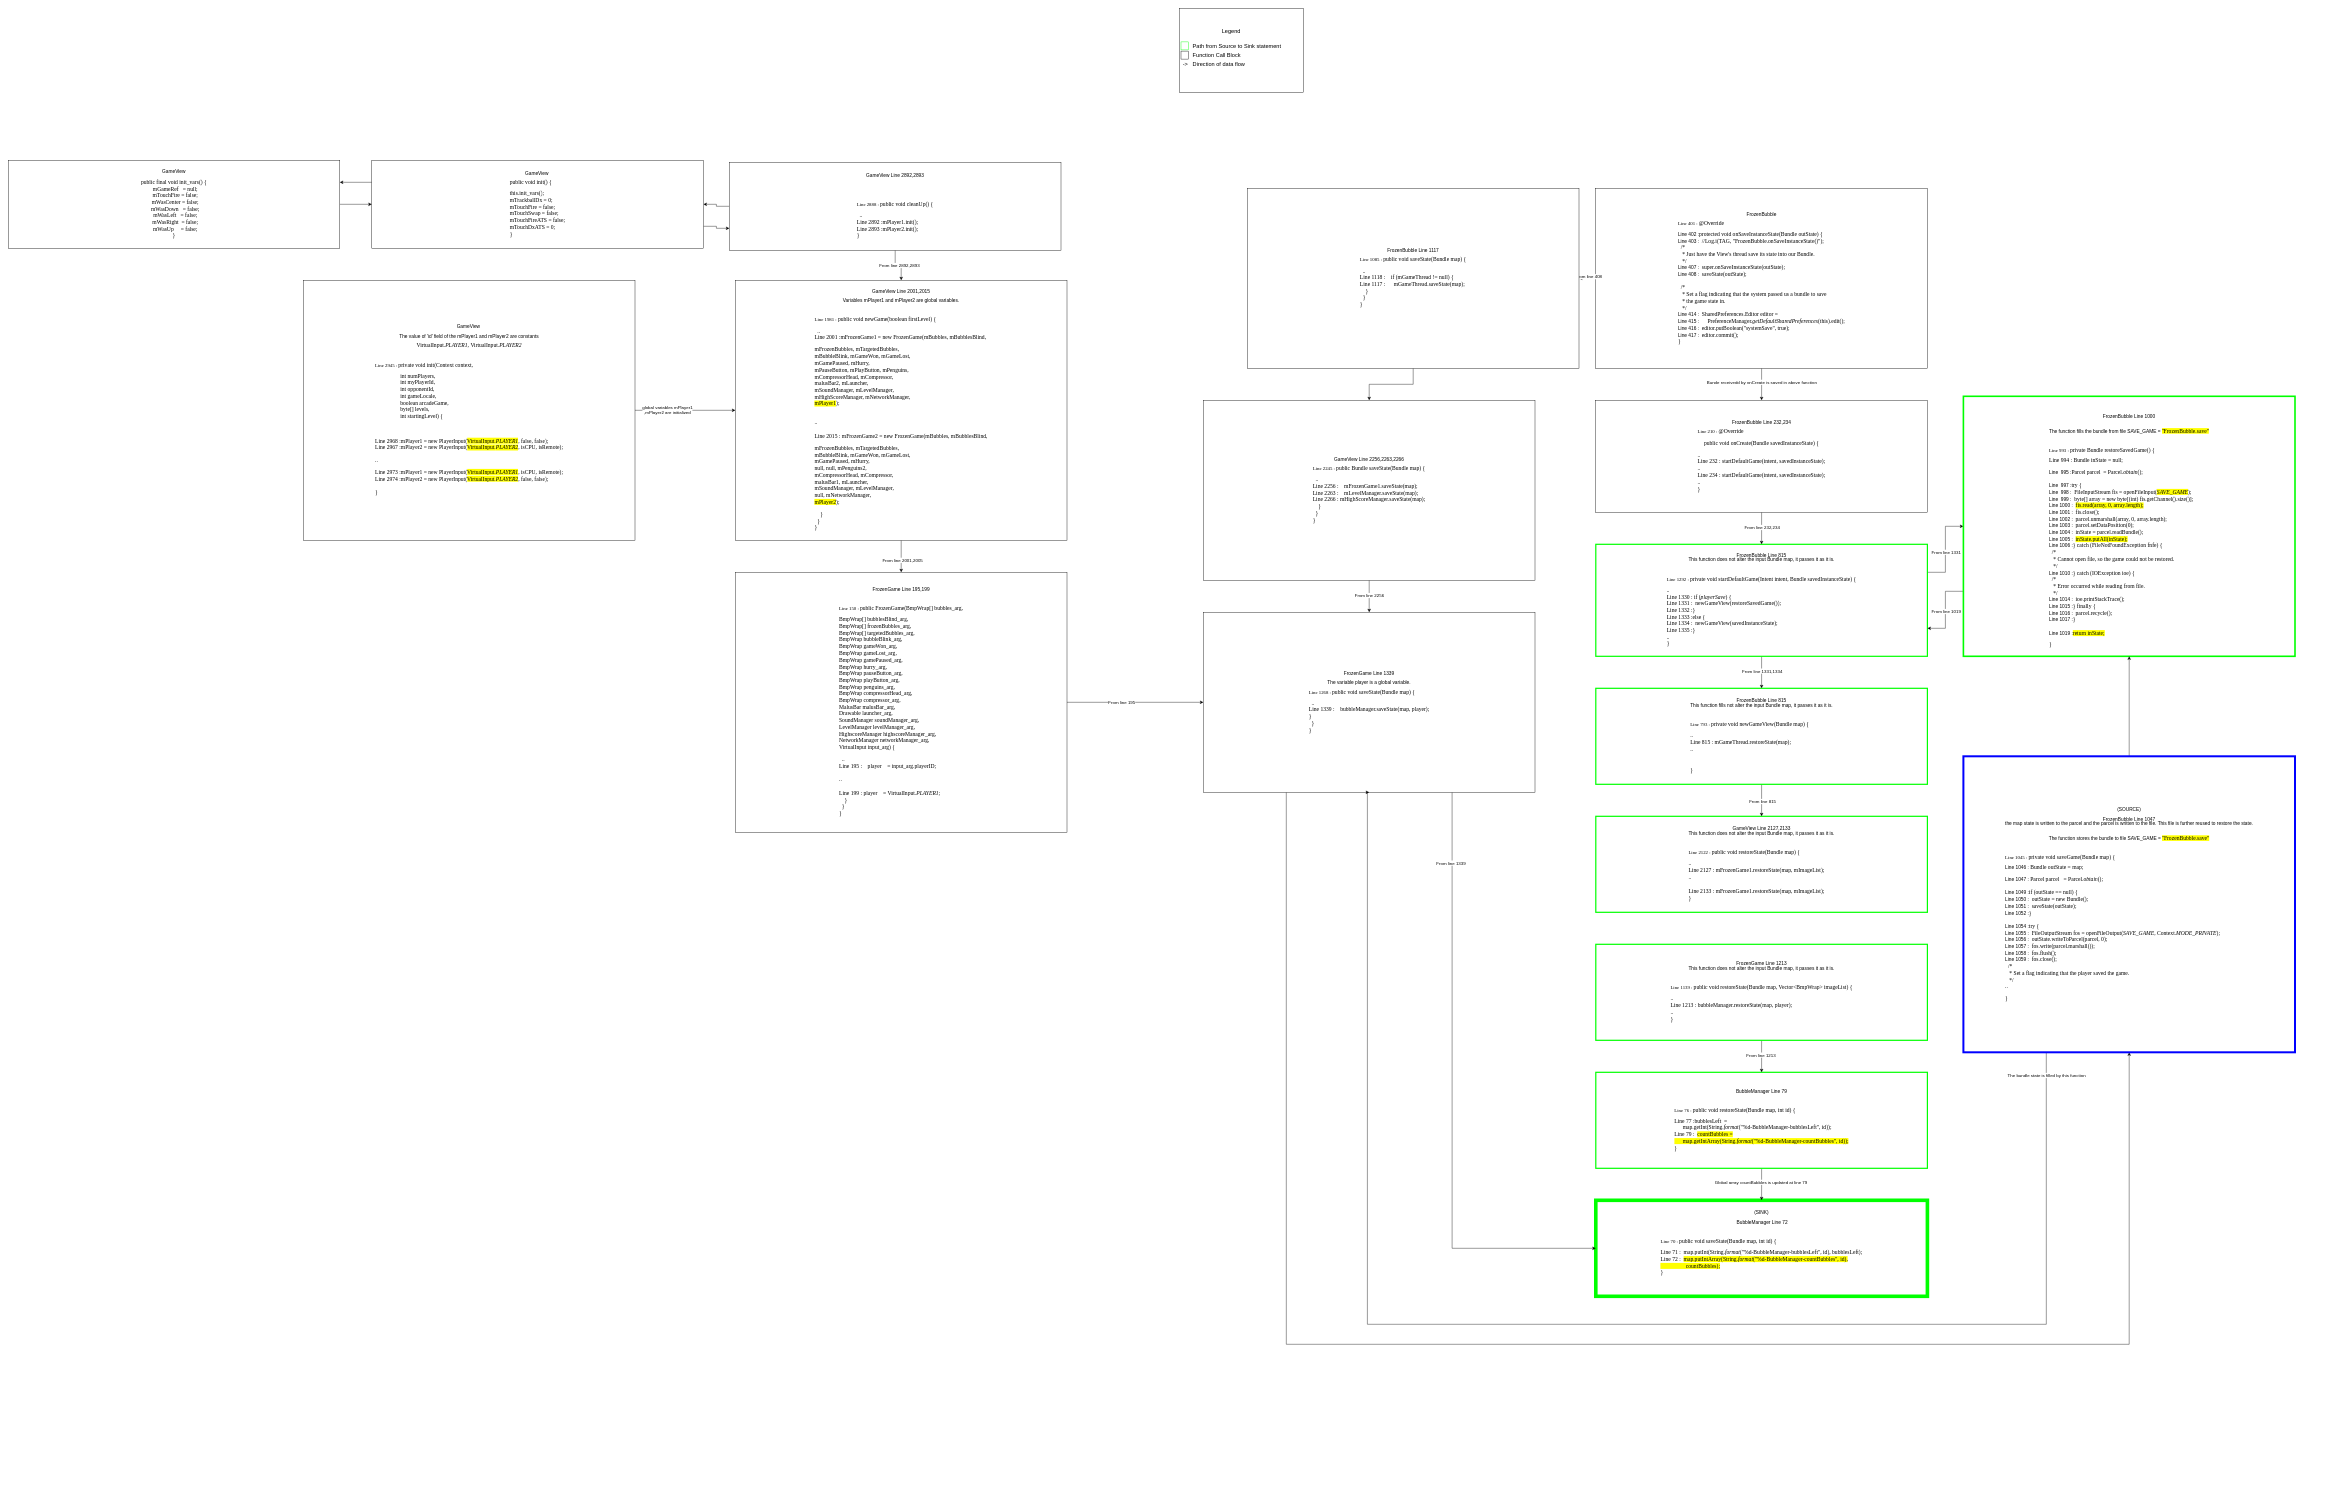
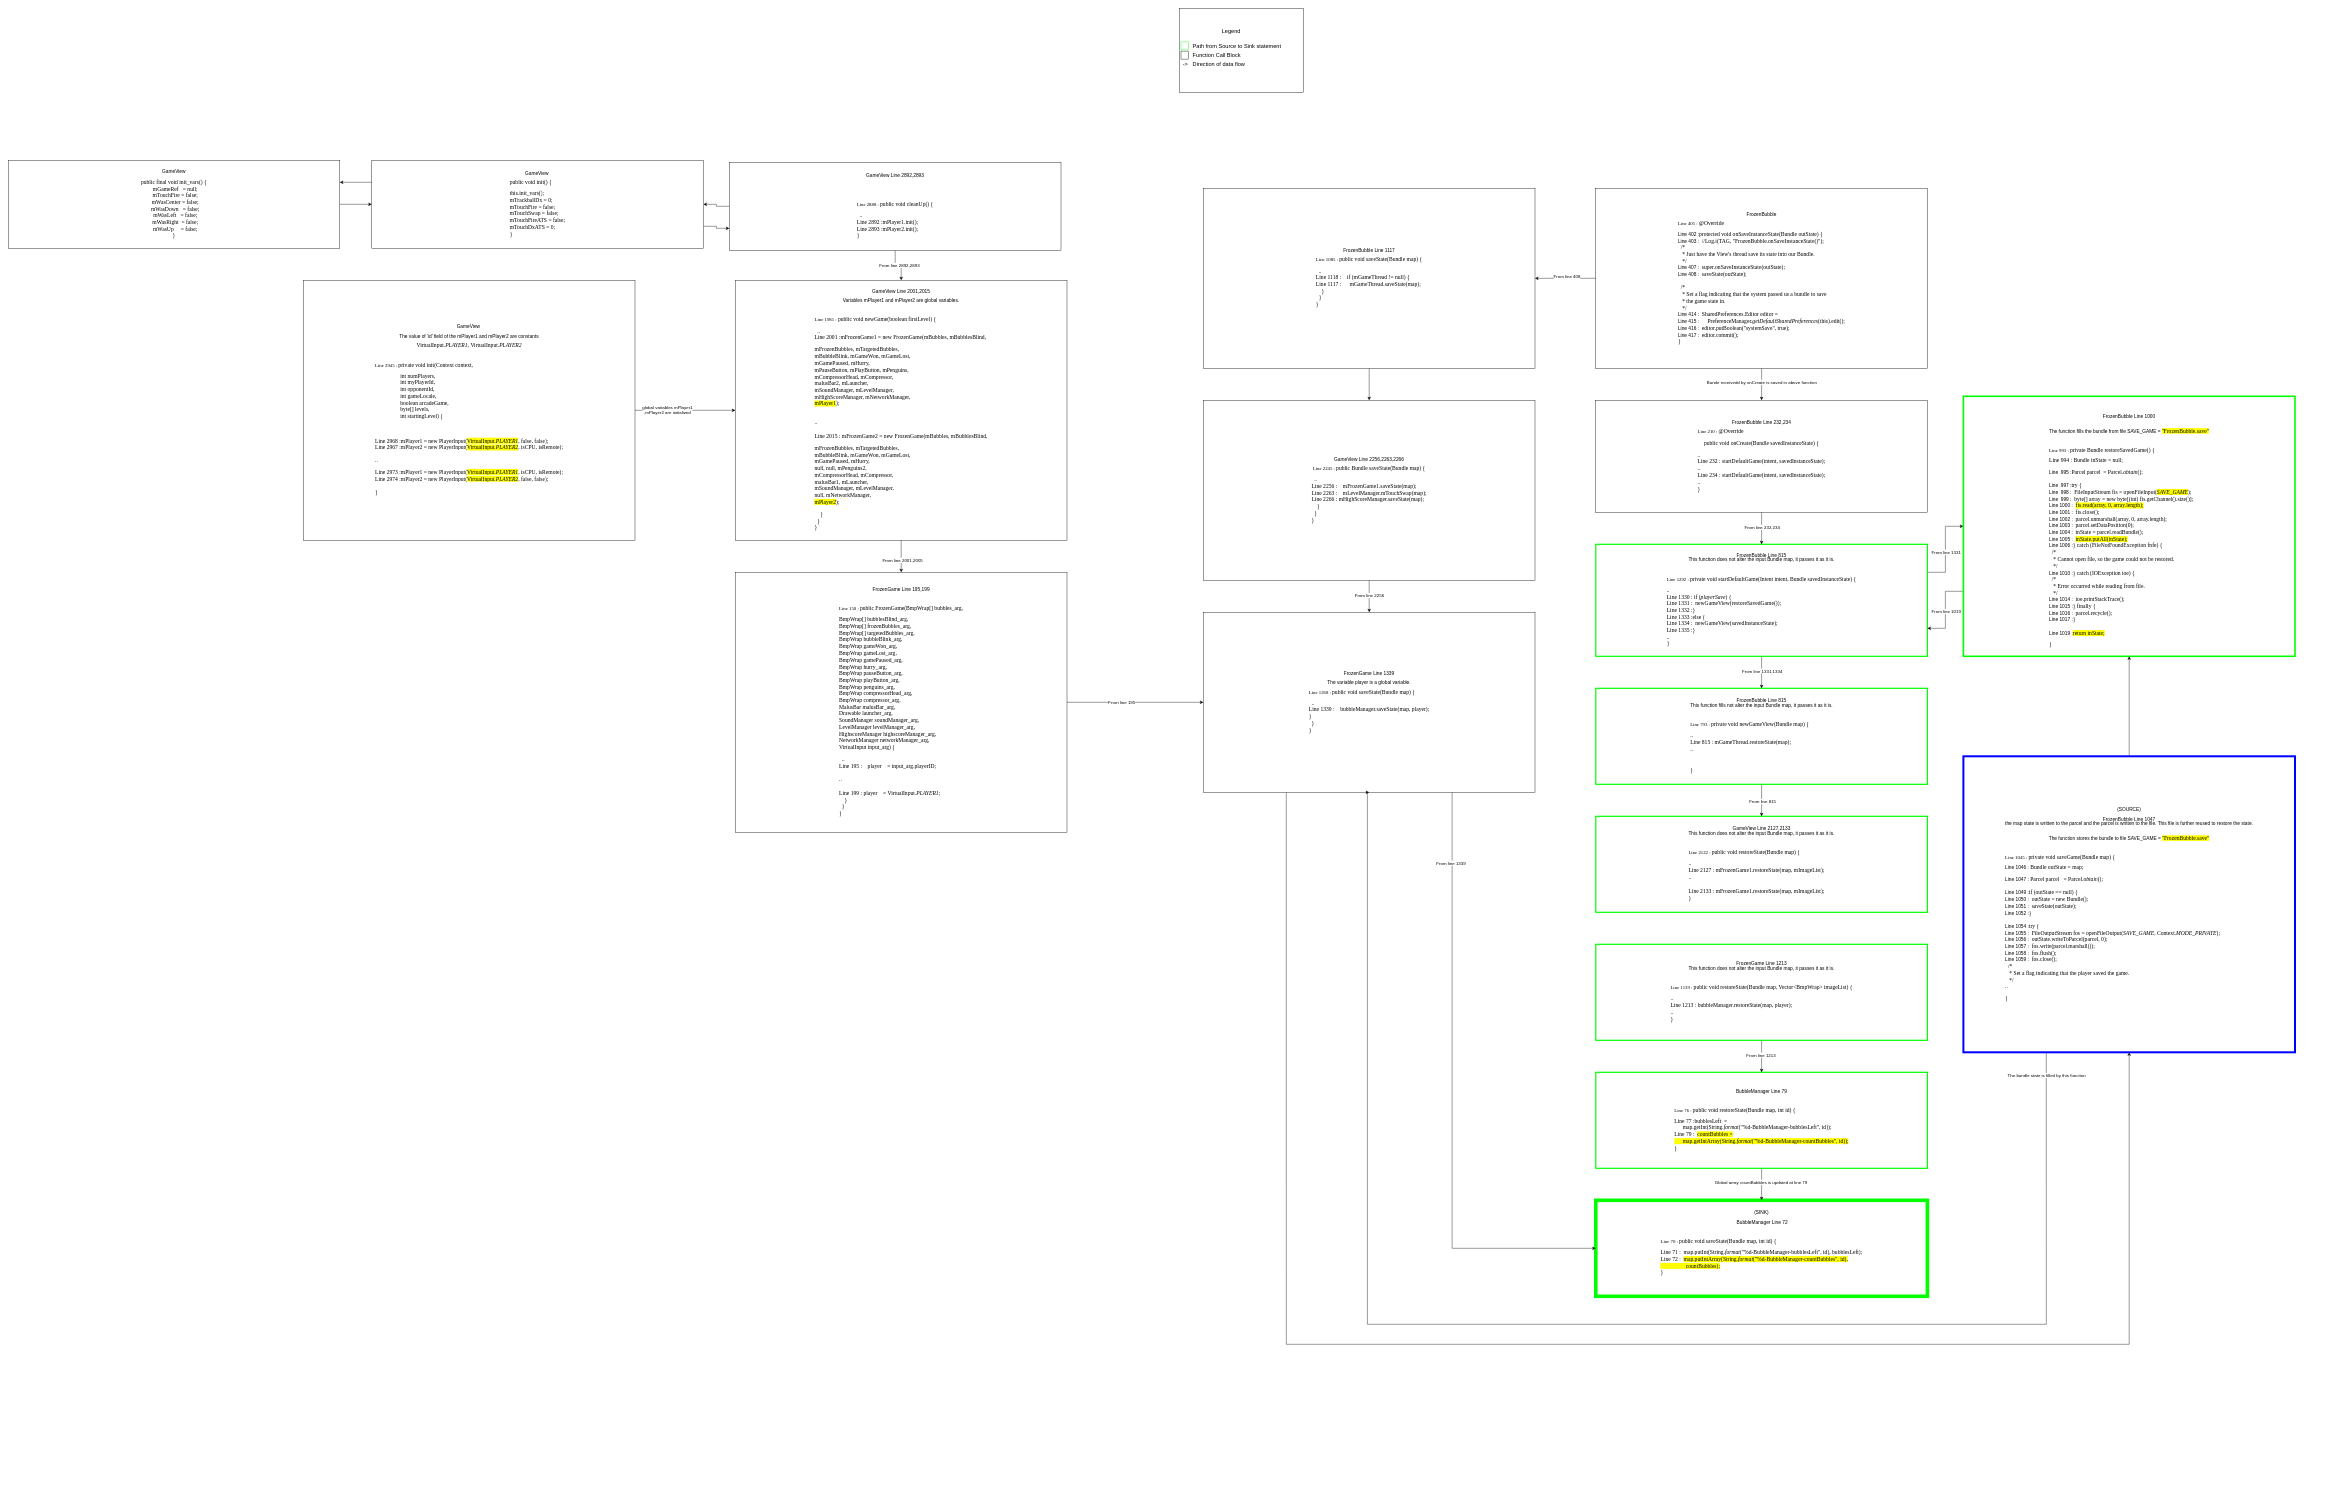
(1413, 278) -> (1369, 278)
(1369, 490) -> (1369, 490)
